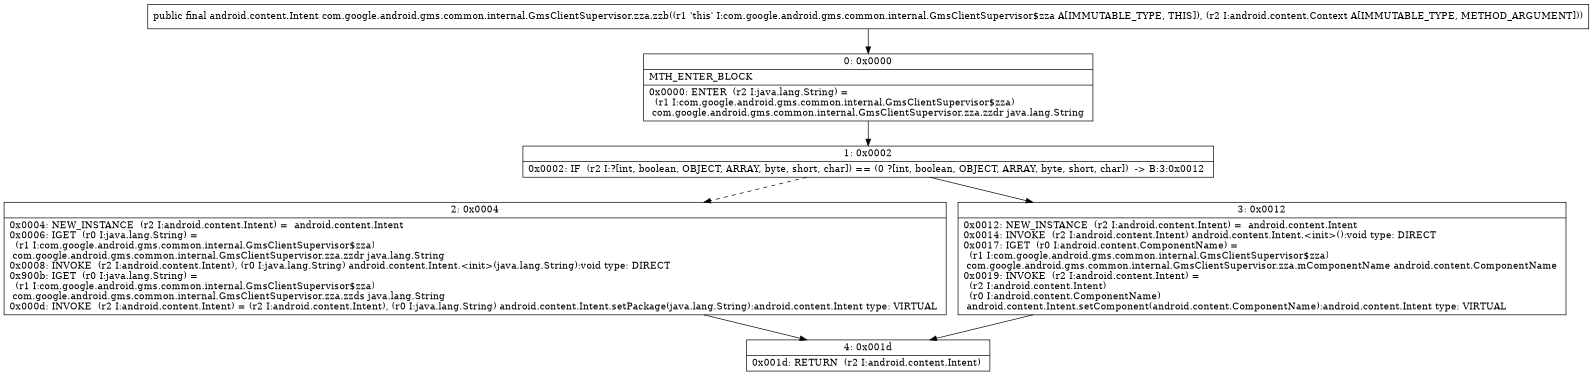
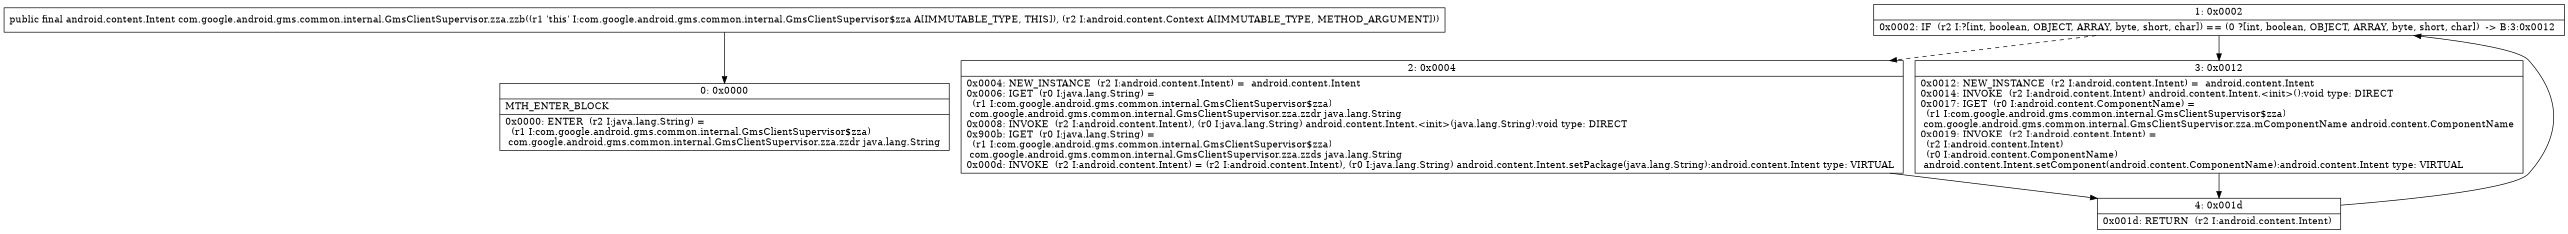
(868, 130) -> (2542, 155)
